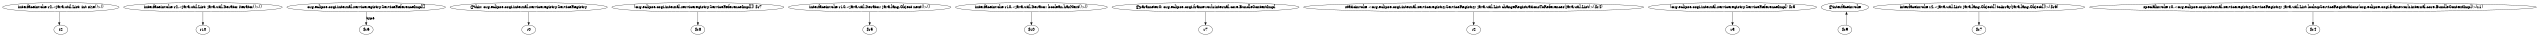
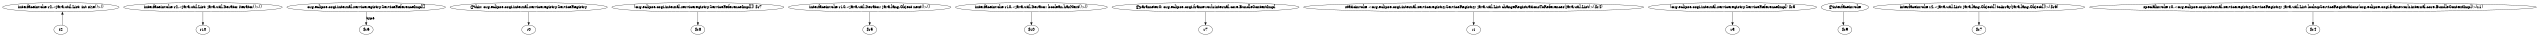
(59, 17) -> (63, 20)
(1847, 20) -> (1843, 17)
(1474, 30) -> (1474, 30)
